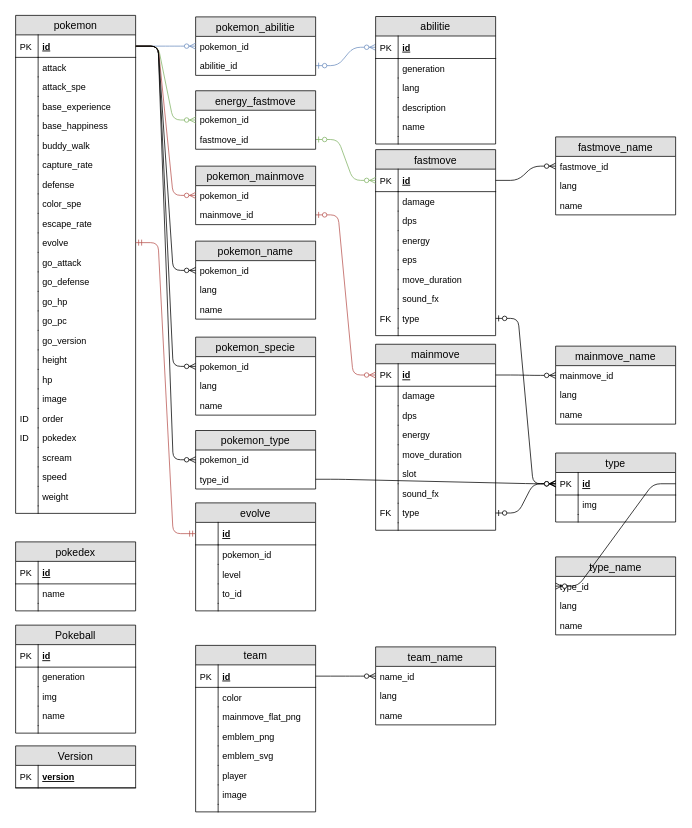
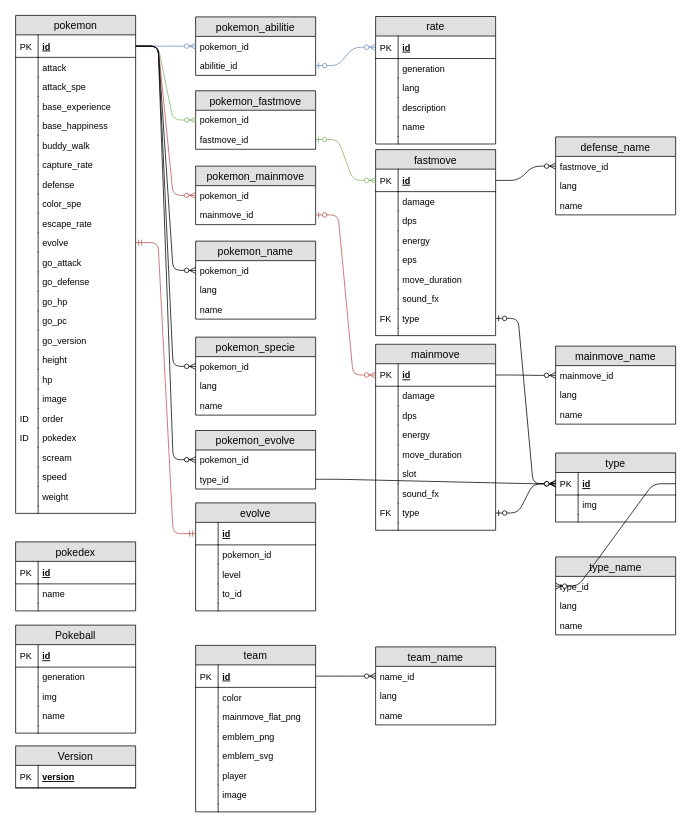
(435, 27) -> (435, 27)
(255, 101) -> (255, 101)
(615, 147) -> (615, 147)
(255, 441) -> (255, 441)
